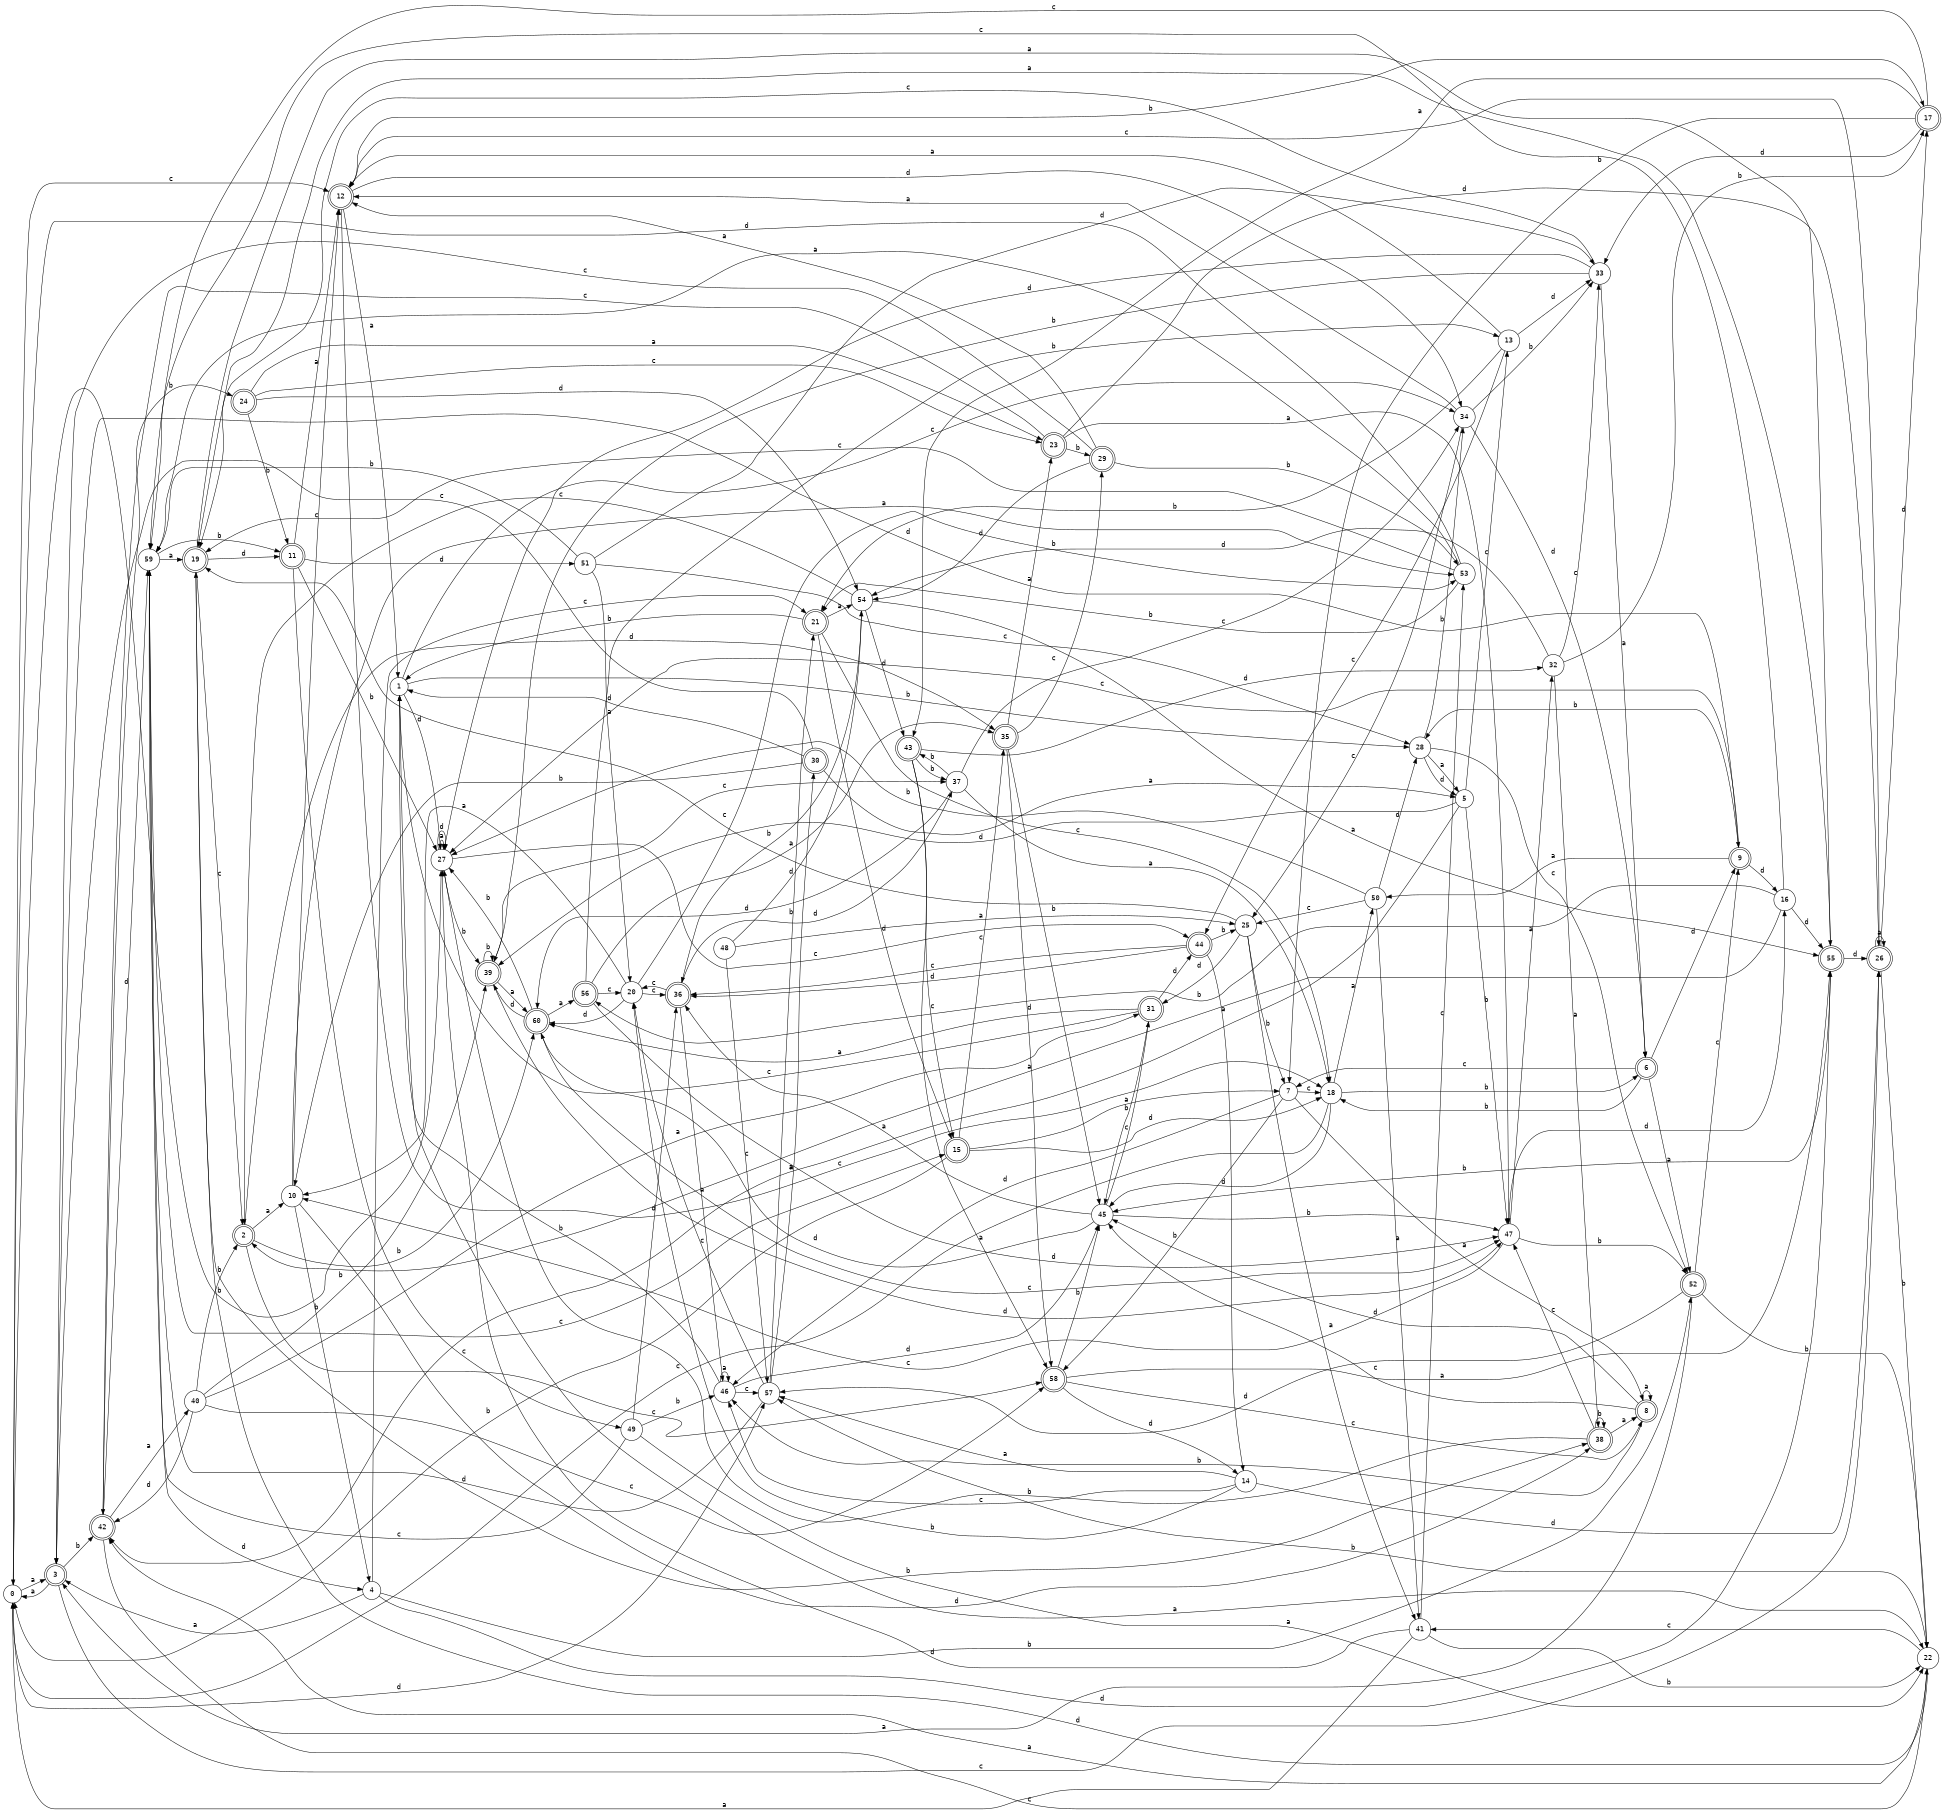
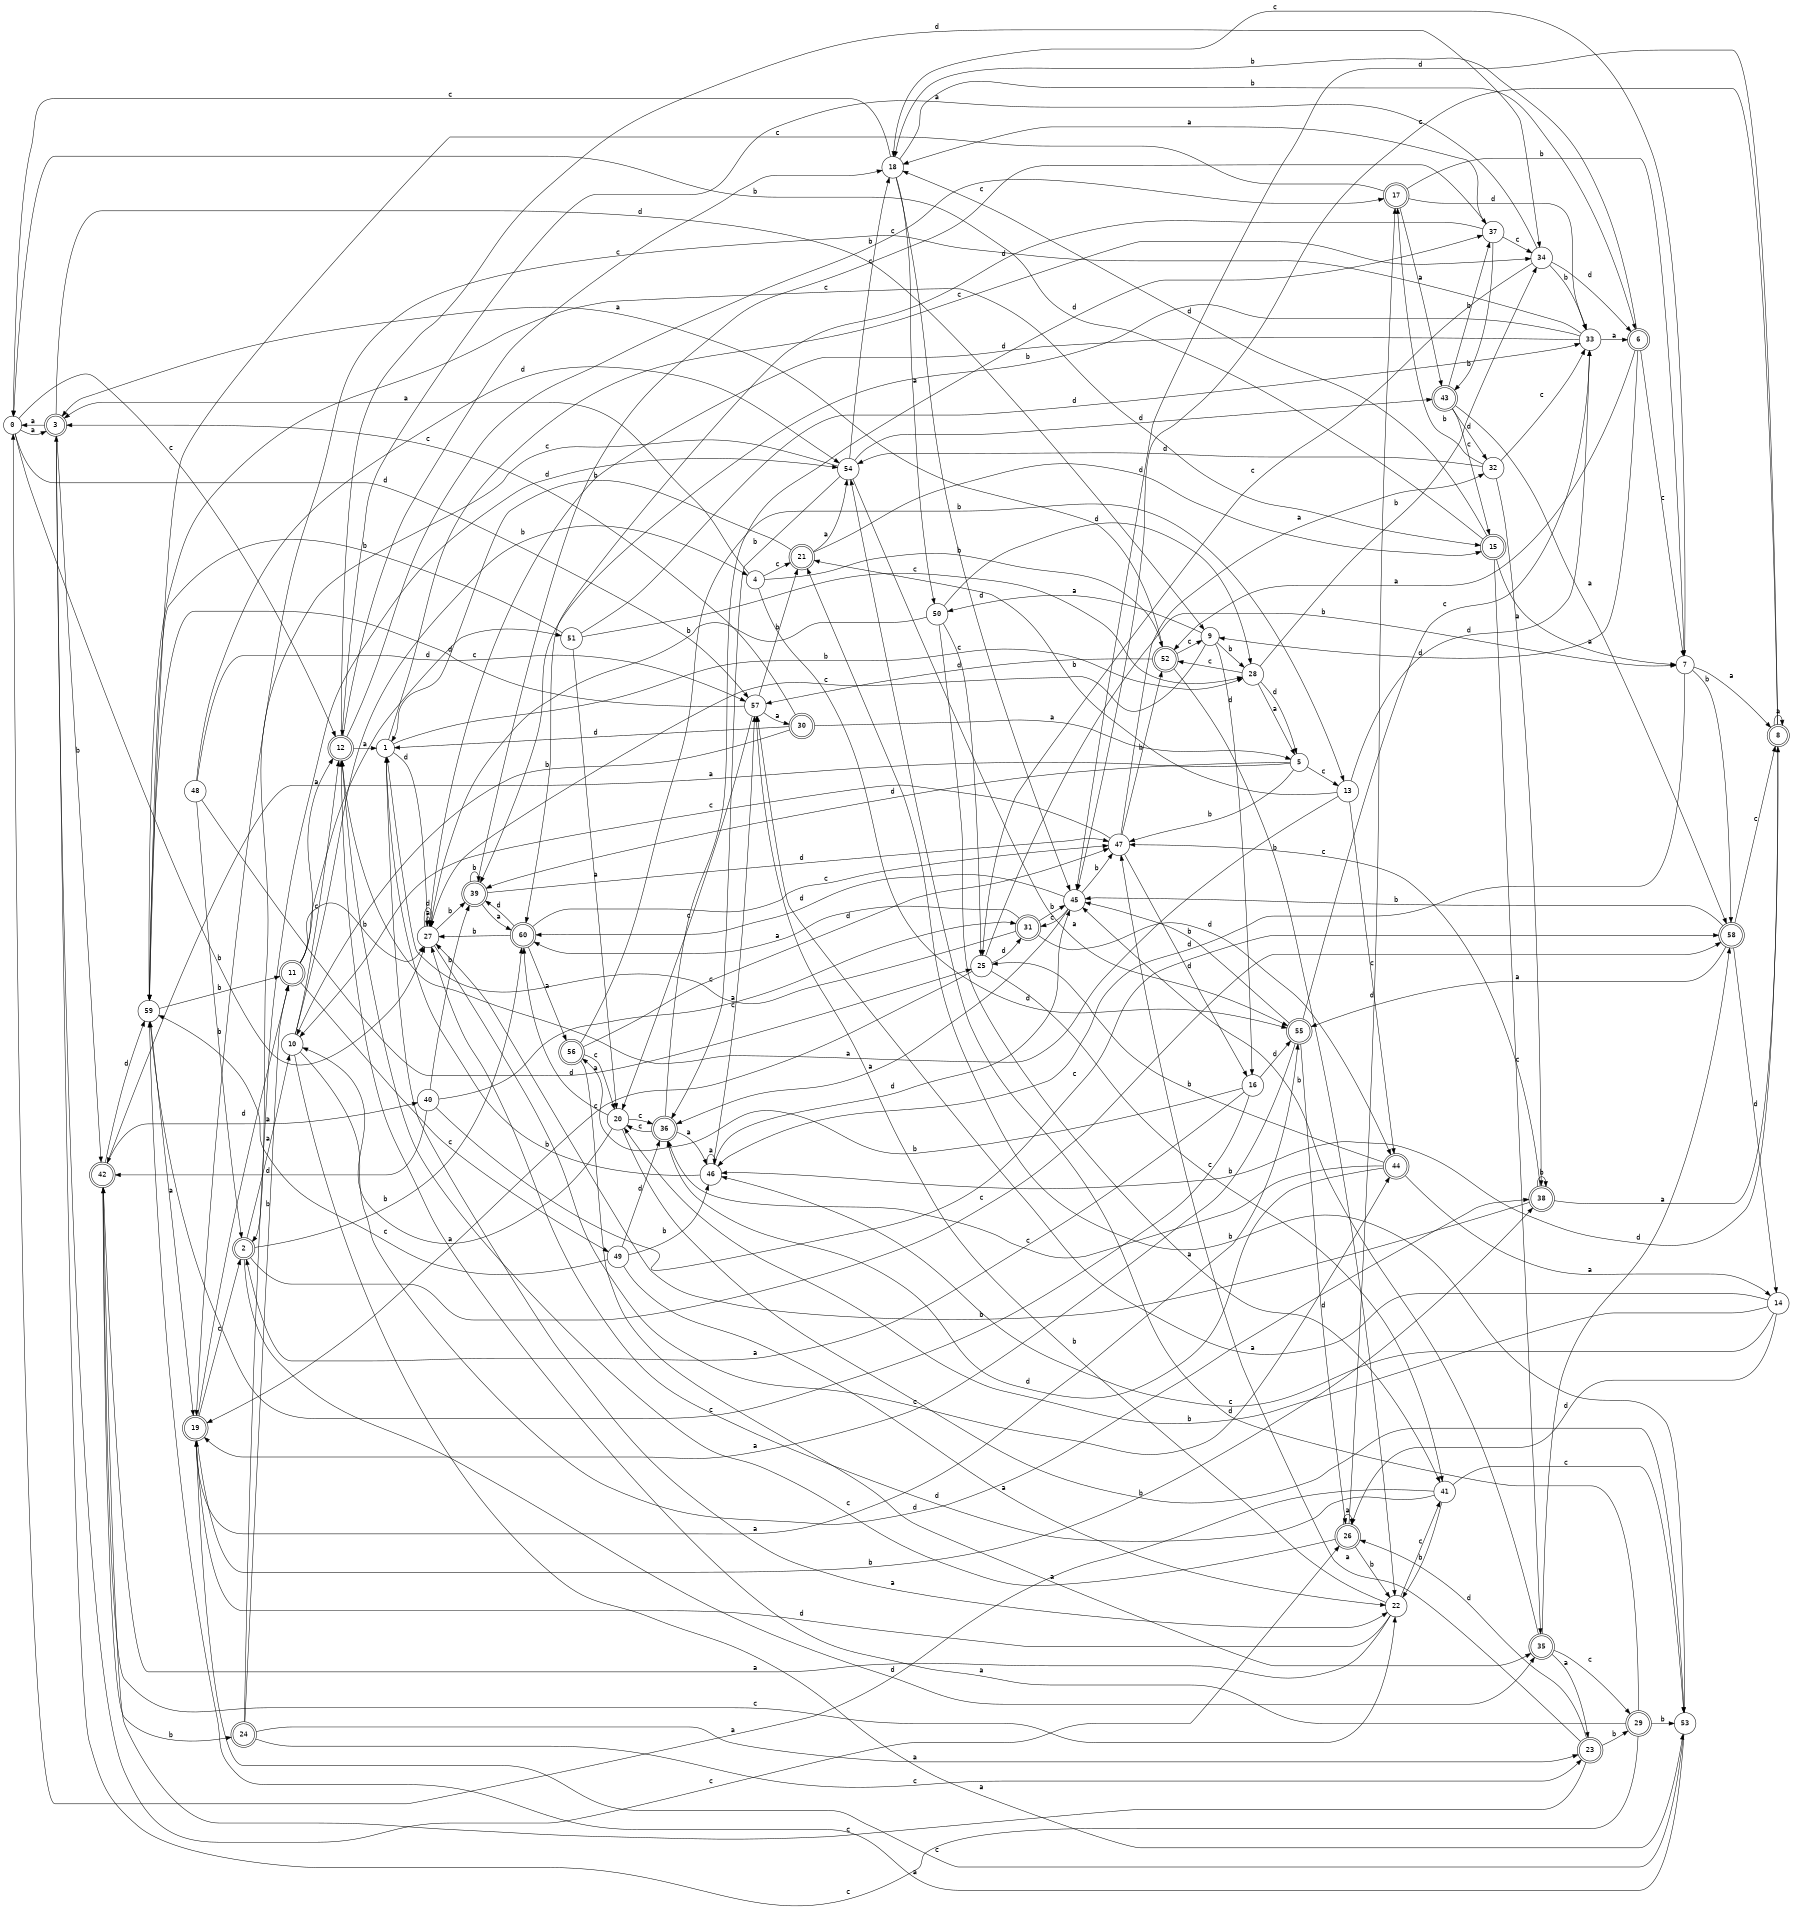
(151, 221) -> none
none -> (1422, 639)
(1099, 837) -> (866, 313)
(1740, 858) -> (1210, 636)
(156, 1142) -> none
(208, 1318) -> (216, 1018)
(1331, 1325) -> (1210, 1165)
